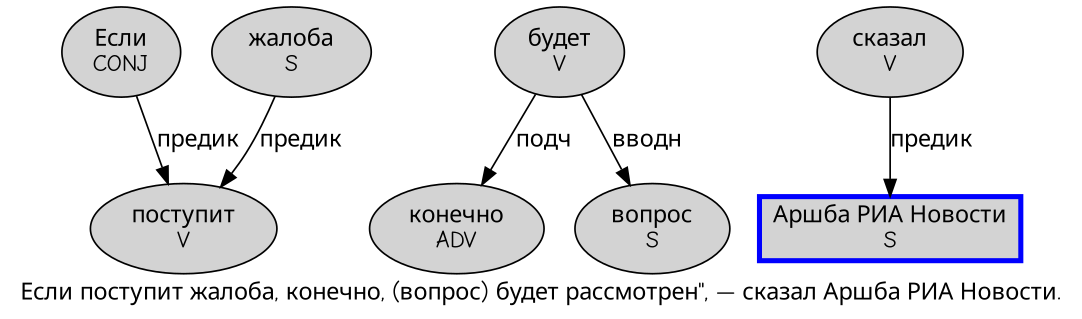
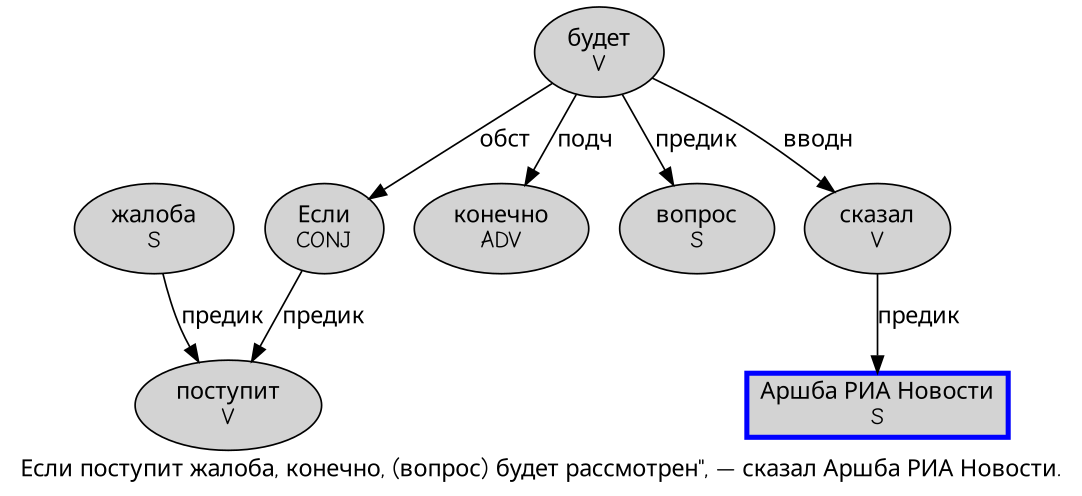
none -> (739, 125)
none -> (468, 136)
(647, 140) -> (696, 140)
